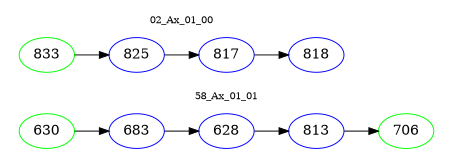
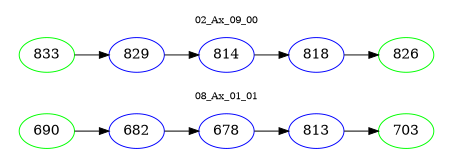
(182, 21) -> (227, 21)
(137, 55) -> (137, 55)
(227, 55) -> (227, 55)
none -> (406, 55)
(227, 97) -> (227, 97)
(47, 131) -> (47, 131)
(137, 131) -> (137, 131)
(227, 131) -> (227, 131)
(406, 131) -> (406, 131)
